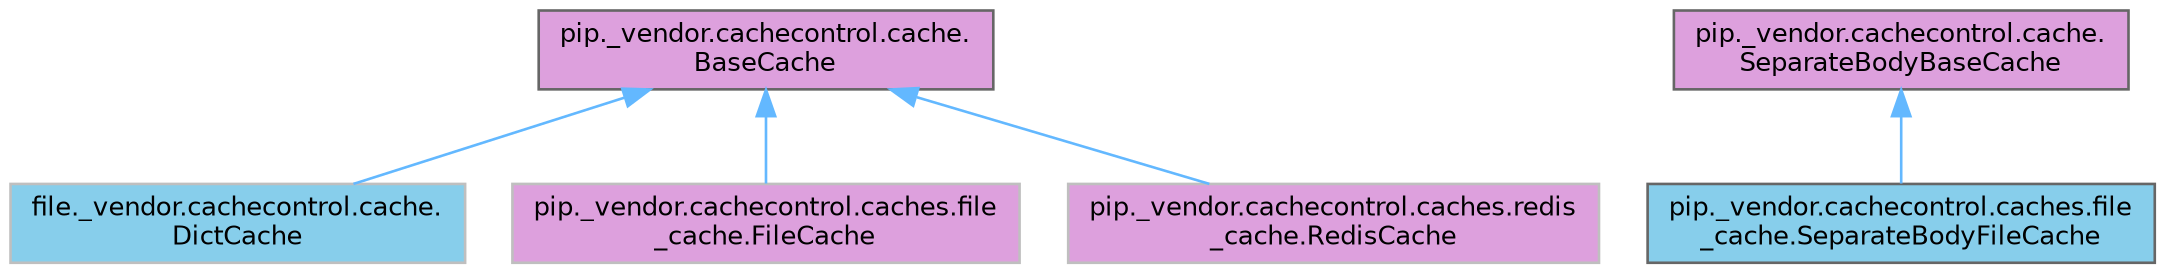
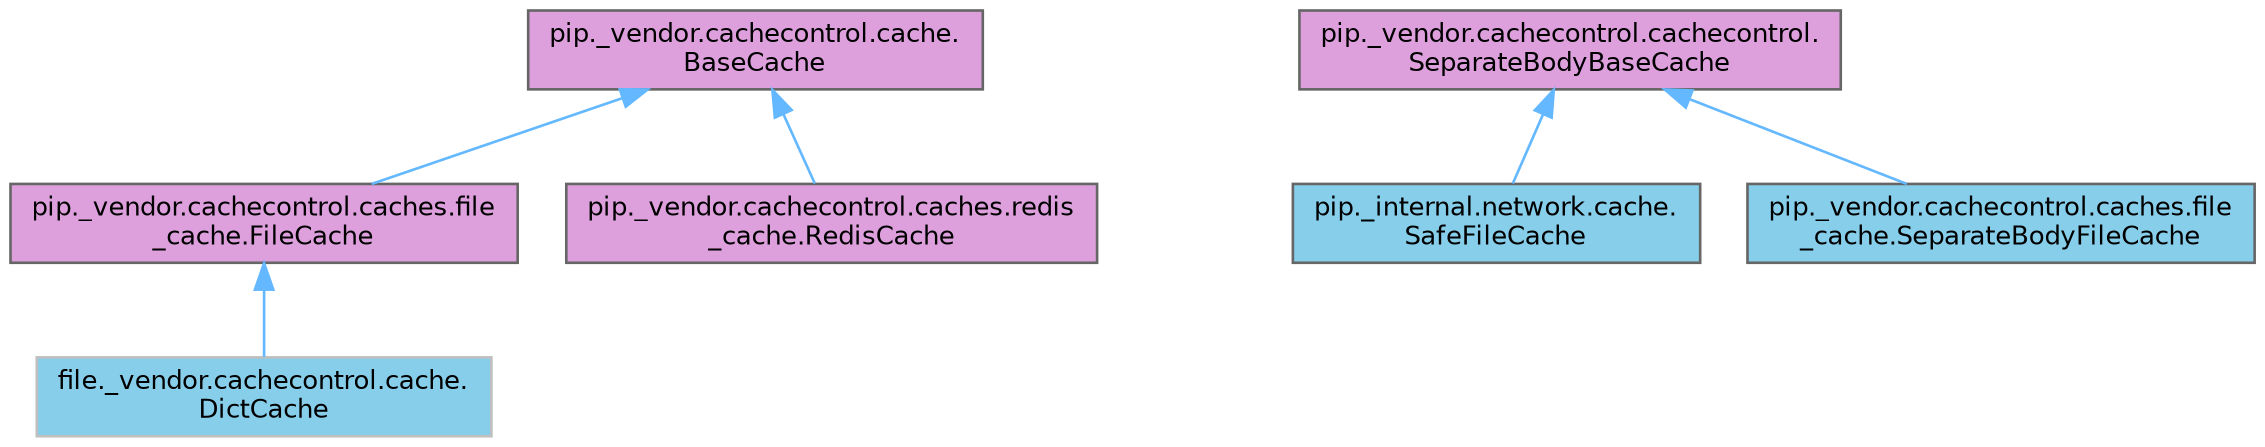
(1901, 50) -> (1570, 50)
(489, 141) -> (264, 324)
(766, 223) -> (264, 223)
(1334, 223) -> (832, 223)
none -> (1497, 223)
